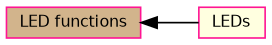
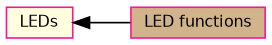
(178, 23) -> (110, 23)
